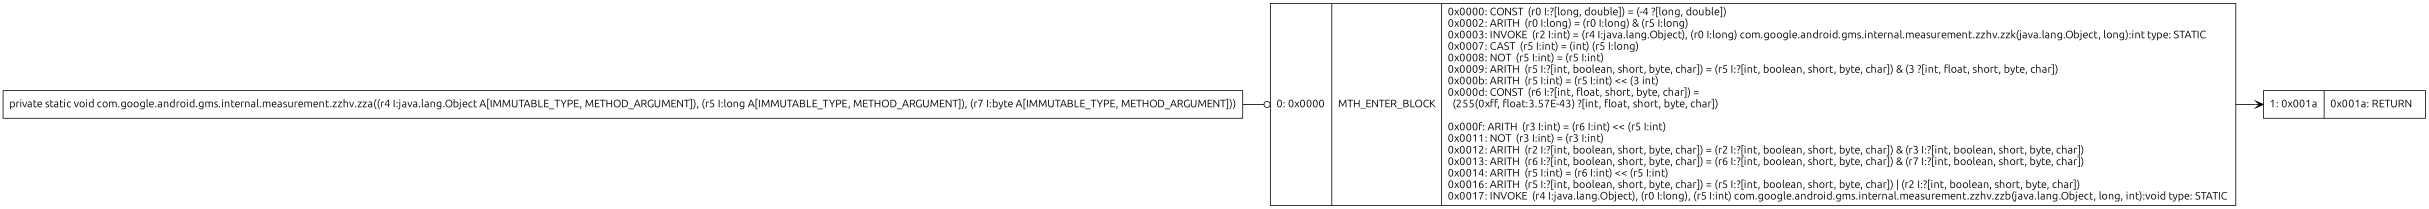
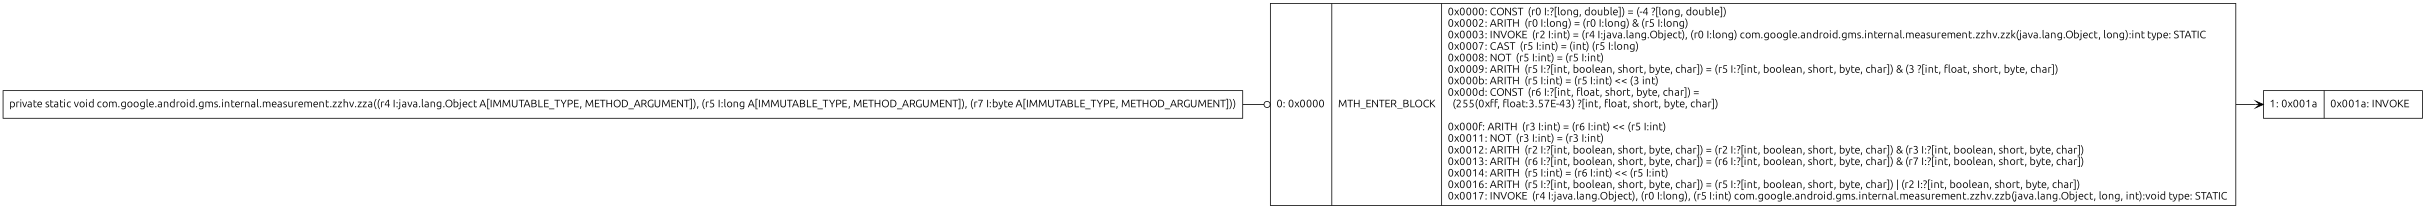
(2375, 104) -> (2373, 104)
